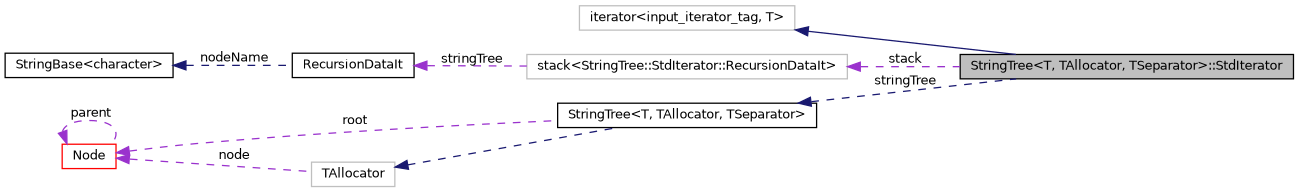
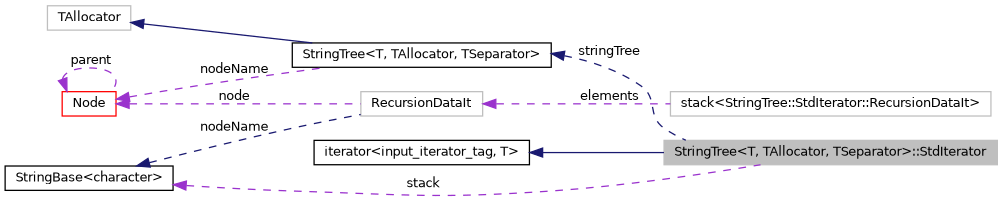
(687, 18) -> (422, 153)
(470, 60) -> (608, 97)
(353, 65) -> (422, 104)
(910, 67) -> (474, 195)
(1127, 67) -> (831, 153)
(353, 121) -> (233, 70)
(512, 146) -> (228, 33)
(220, 165) -> (245, 104)
